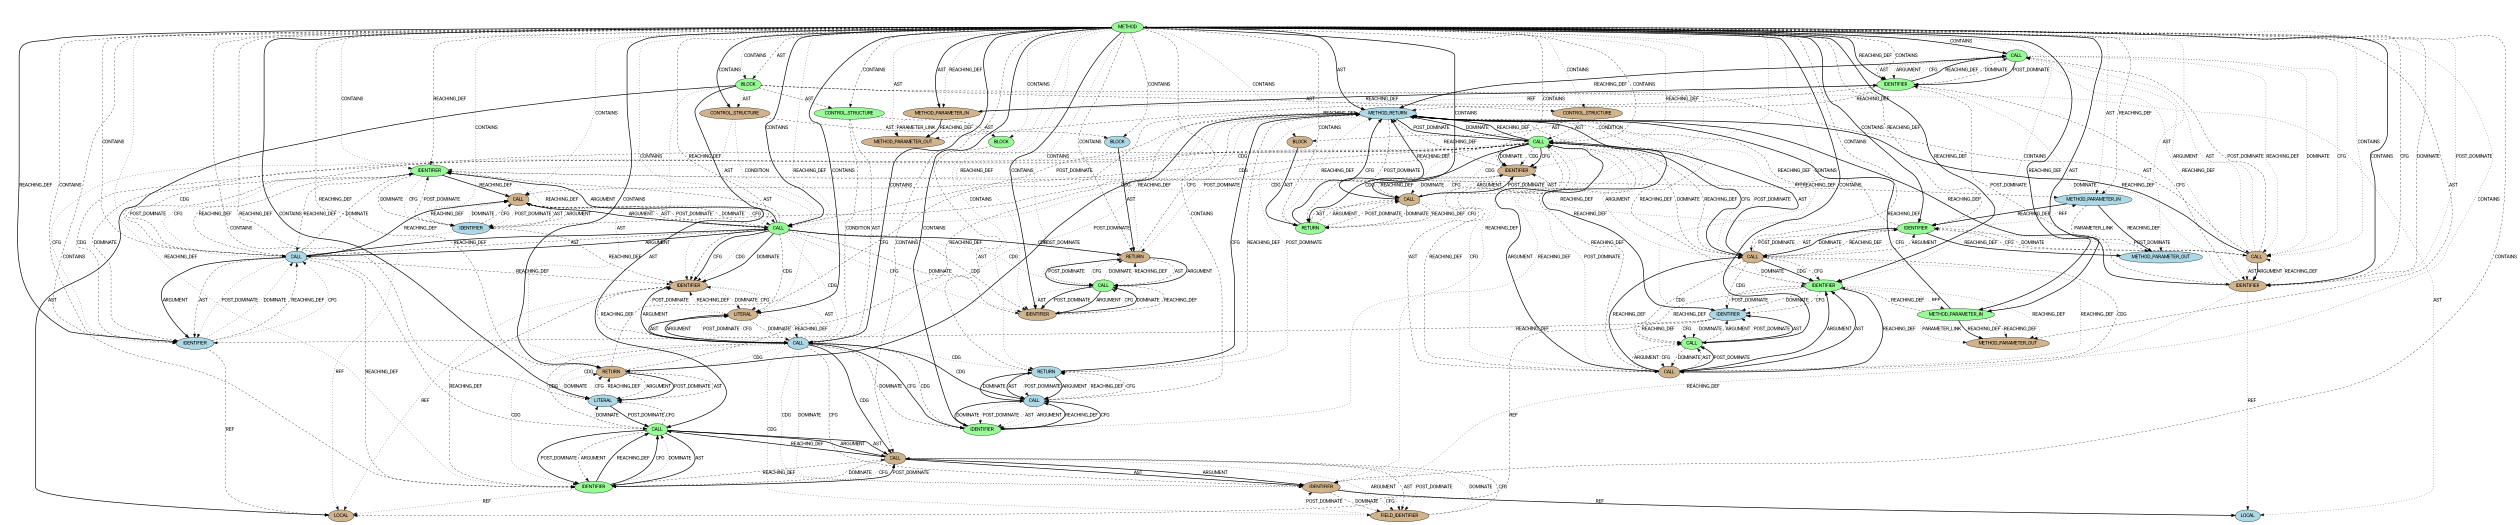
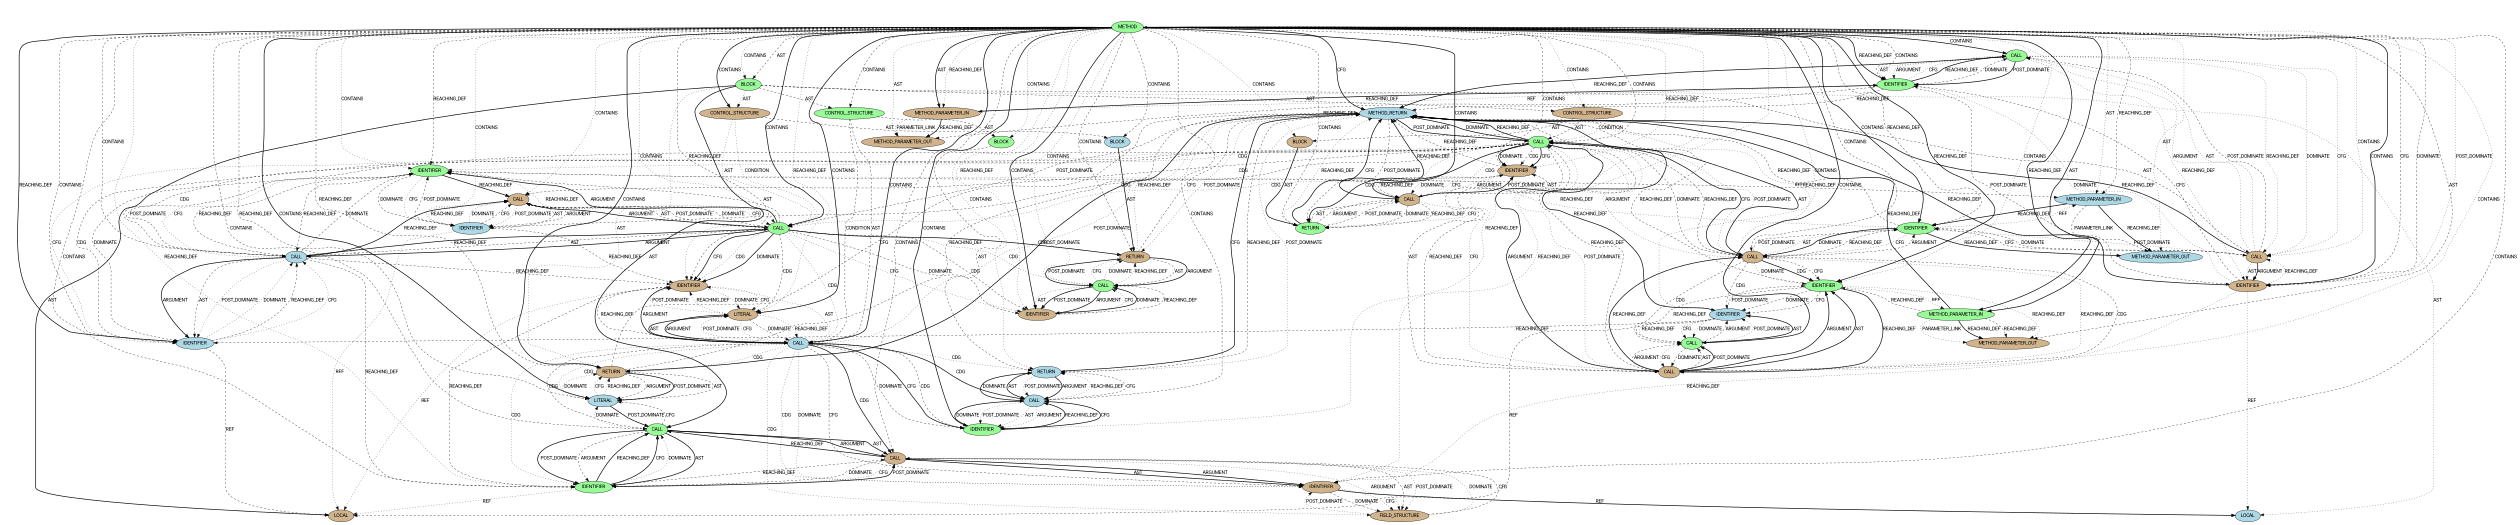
(1341, 70) -> (1341, 70)
(1400, 516) -> (1400, 516)
